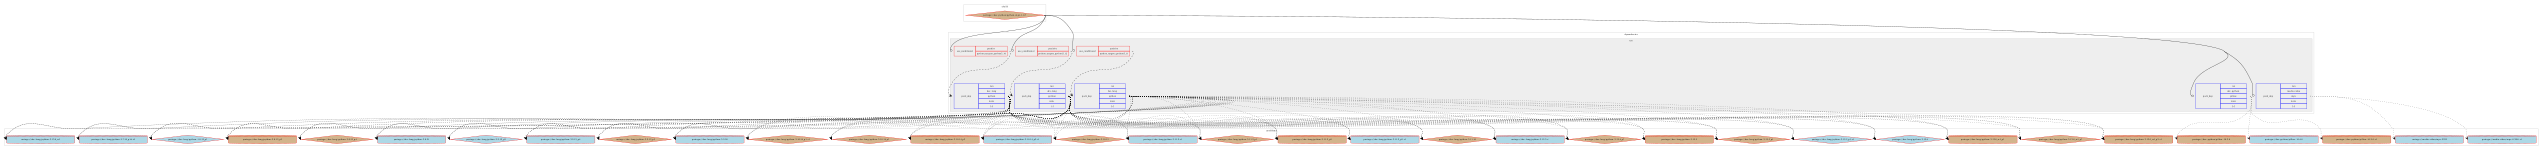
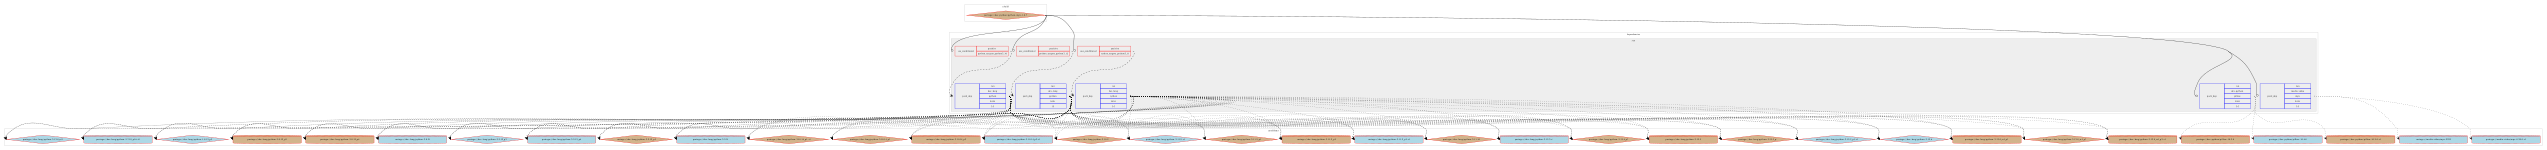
(41, 139) -> (43, 139)
(337, 139) -> (340, 139)
(1163, 139) -> (1166, 139)
